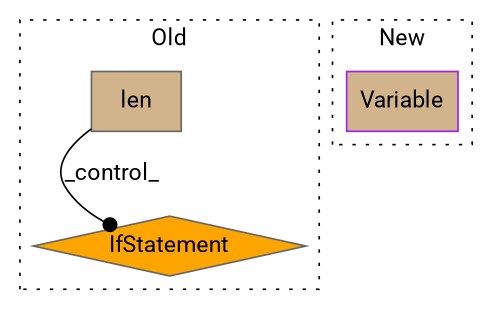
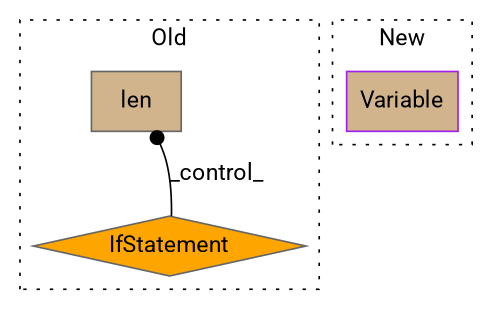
(62, 179) -> (170, 179)
